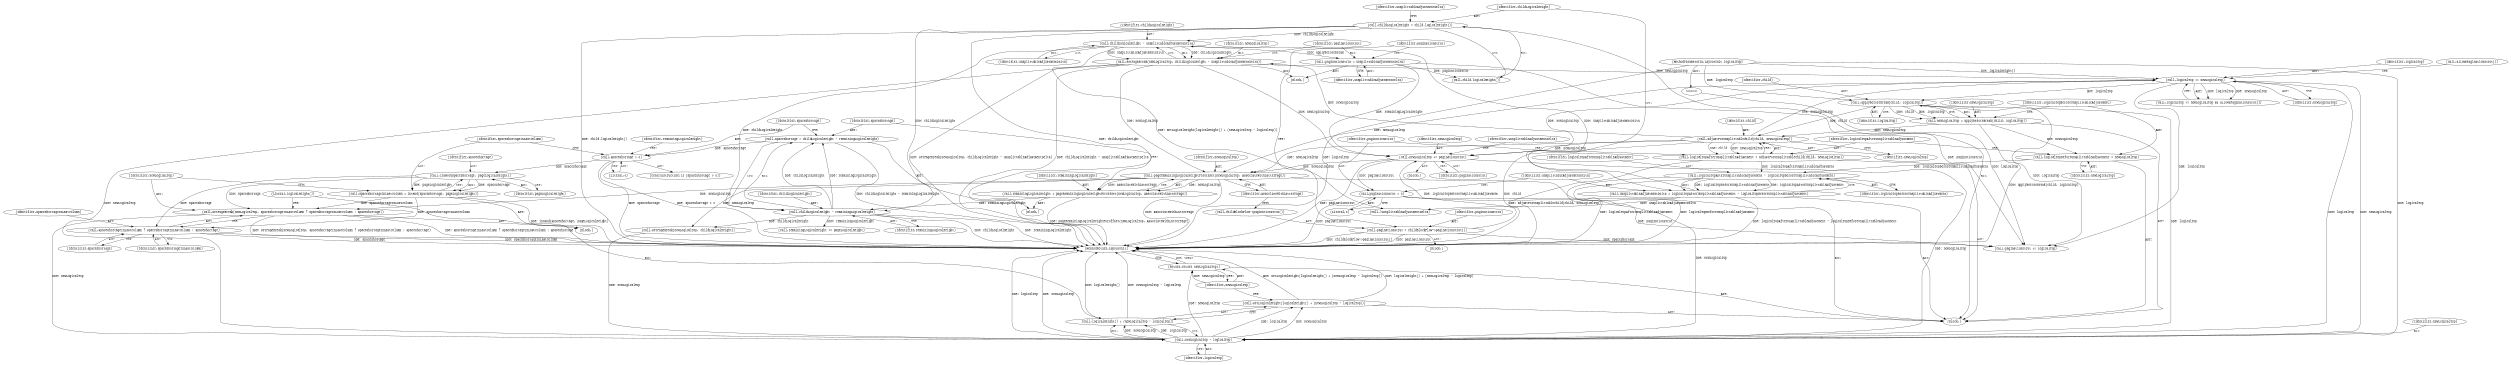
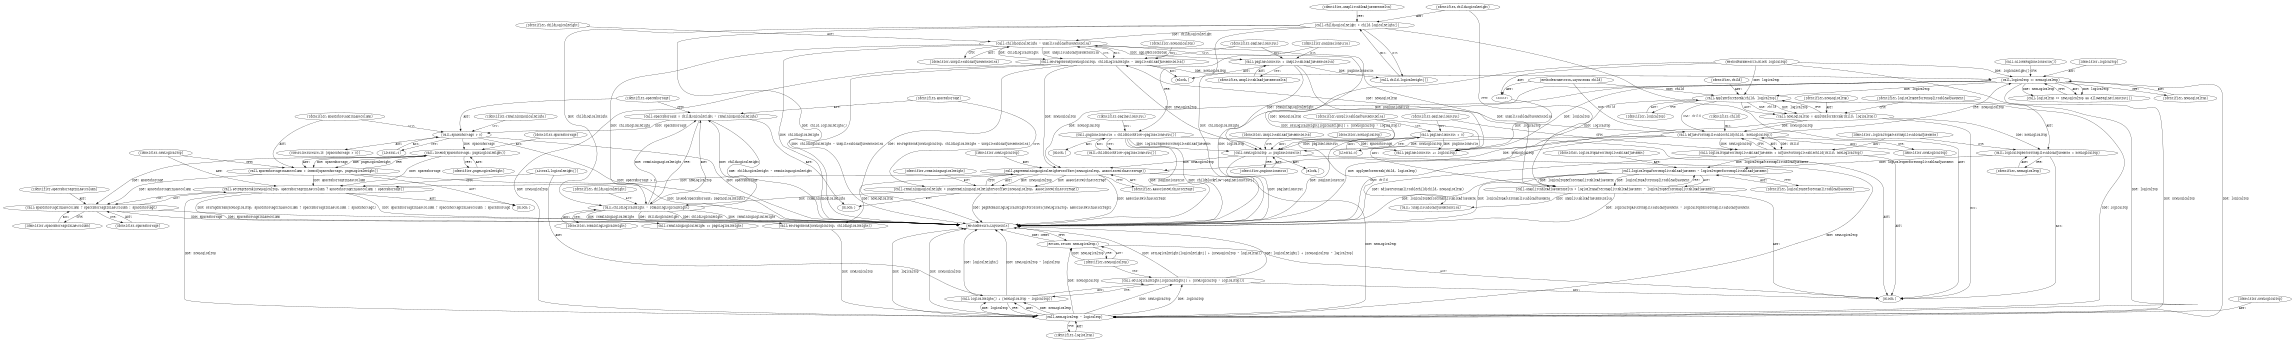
(1707, 62) -> (1757, 62)
none -> (1571, 80)
none -> (782, 116)
(1367, 167) -> (1351, 140)
(1262, 202) -> (1107, 143)
